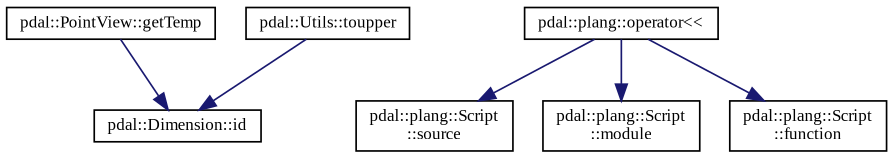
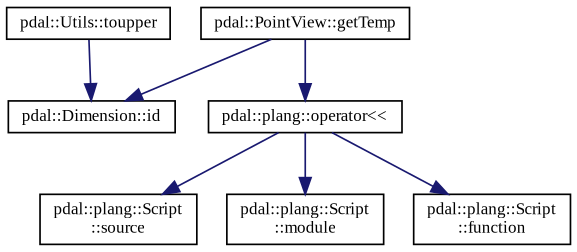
none -> (305, 62)
